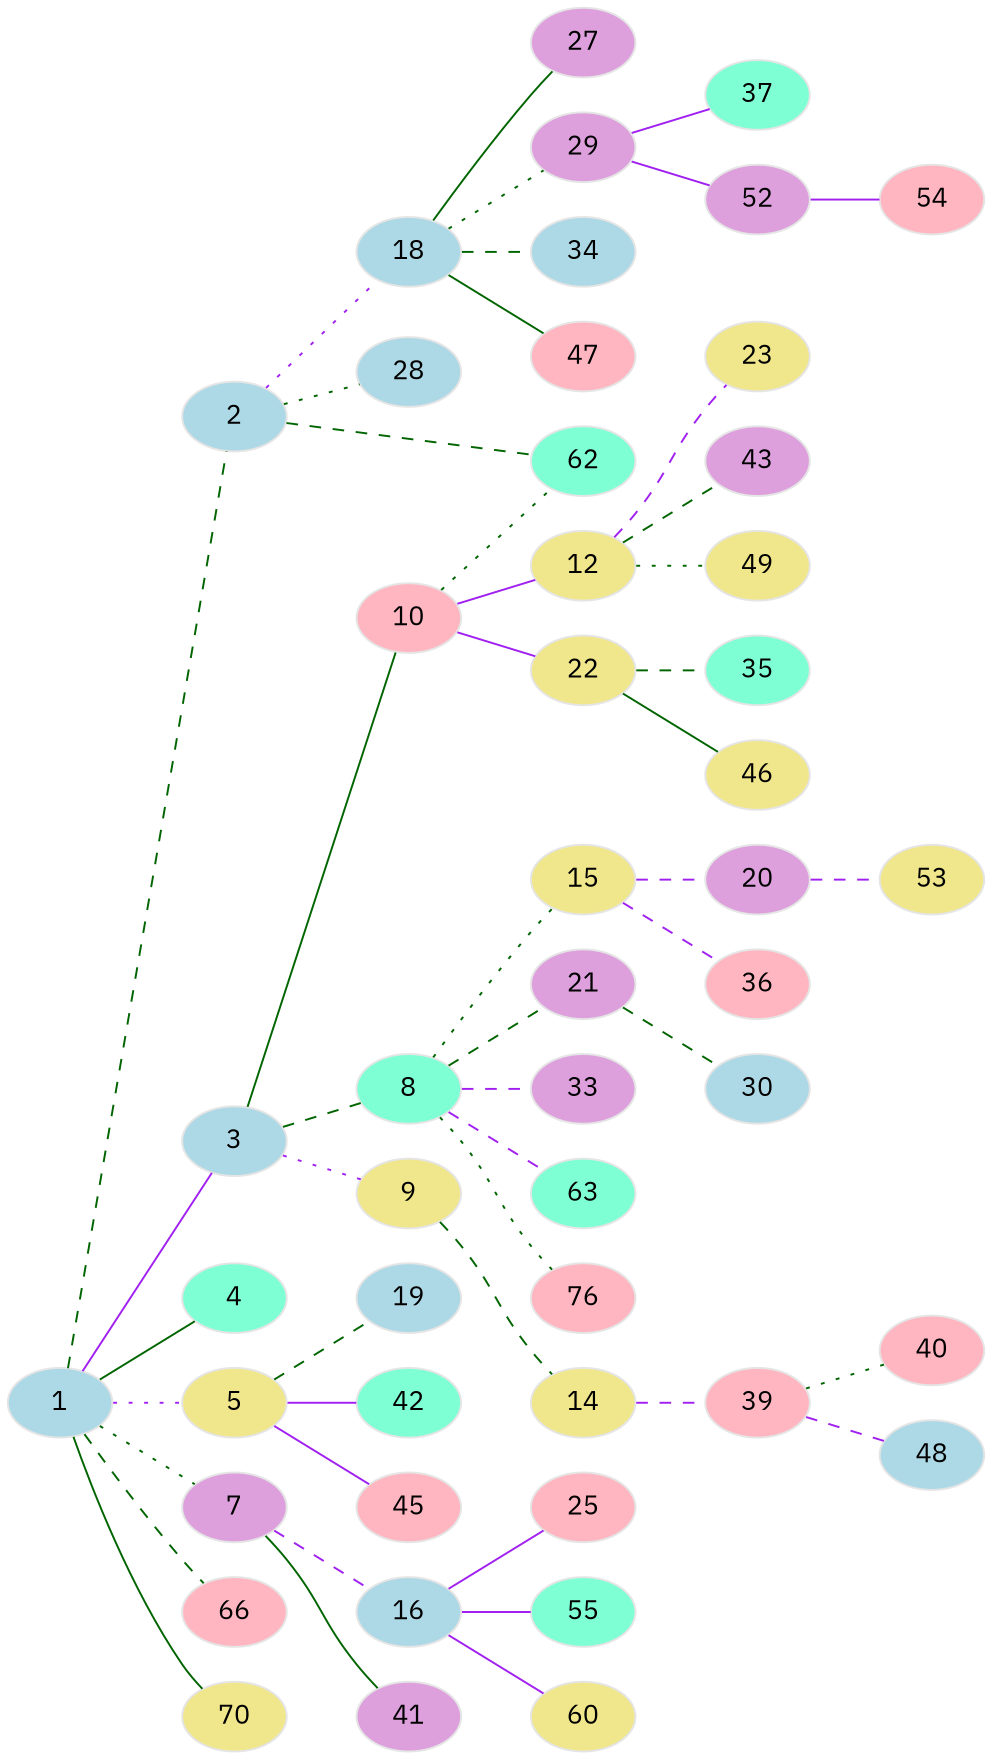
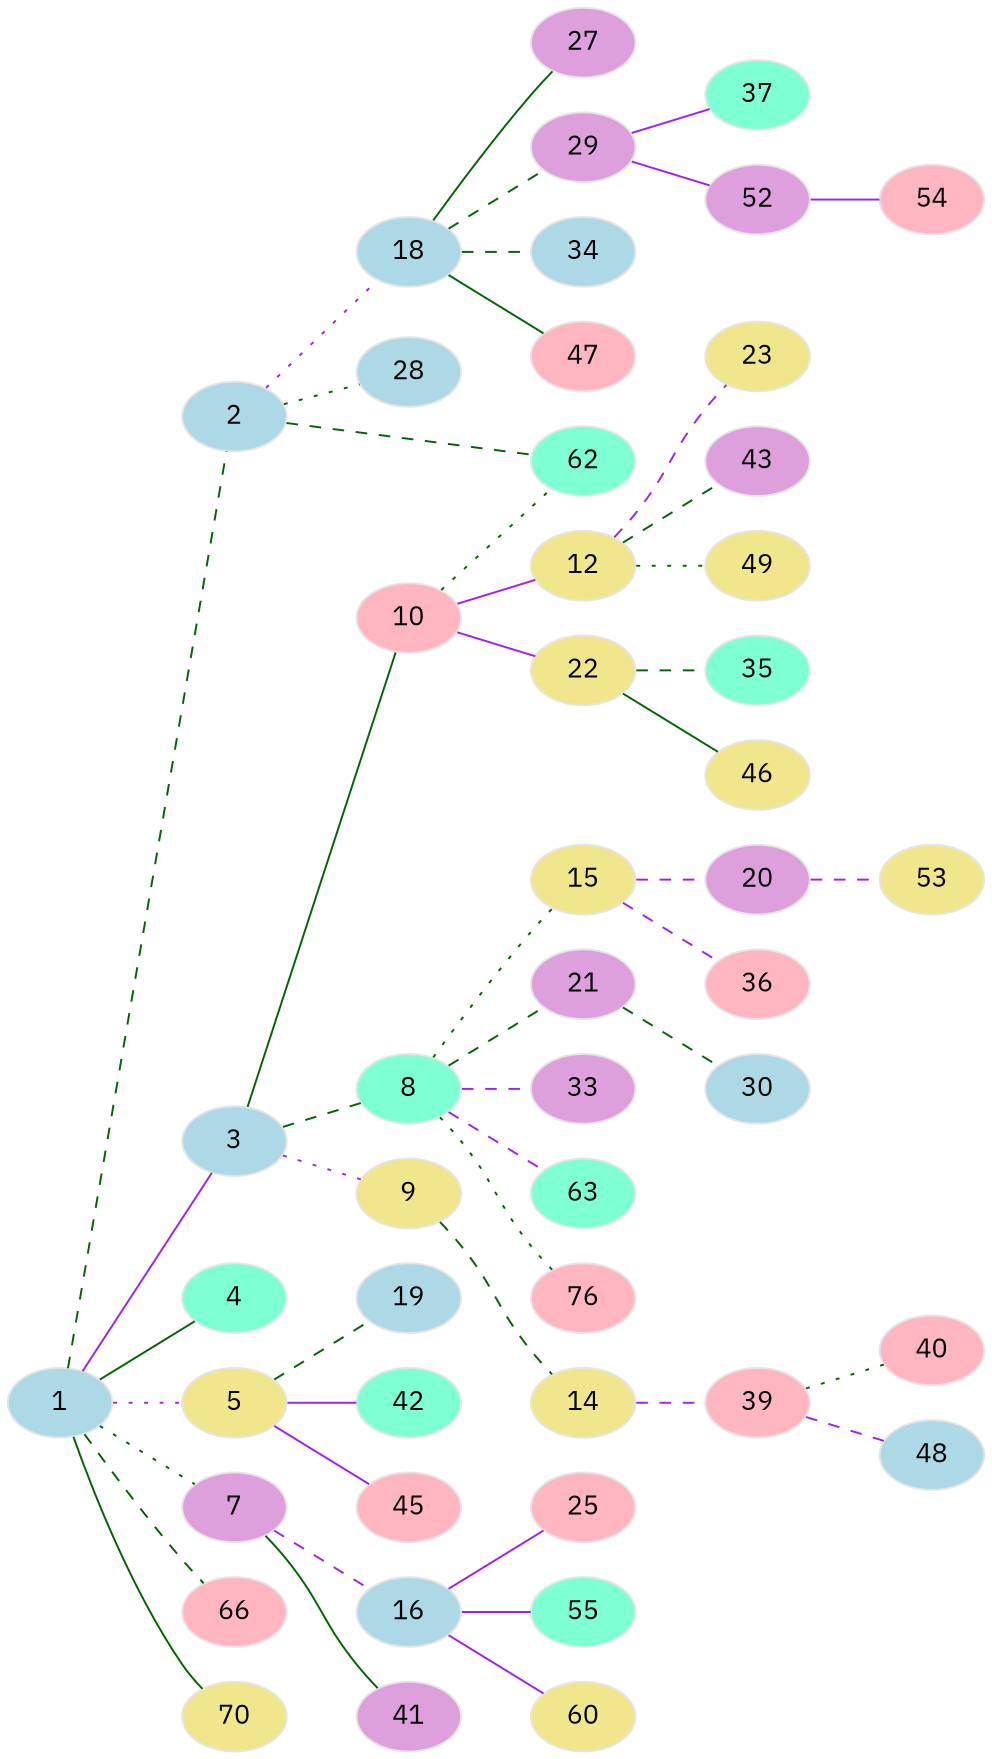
(496, 200) -> (496, 200)
